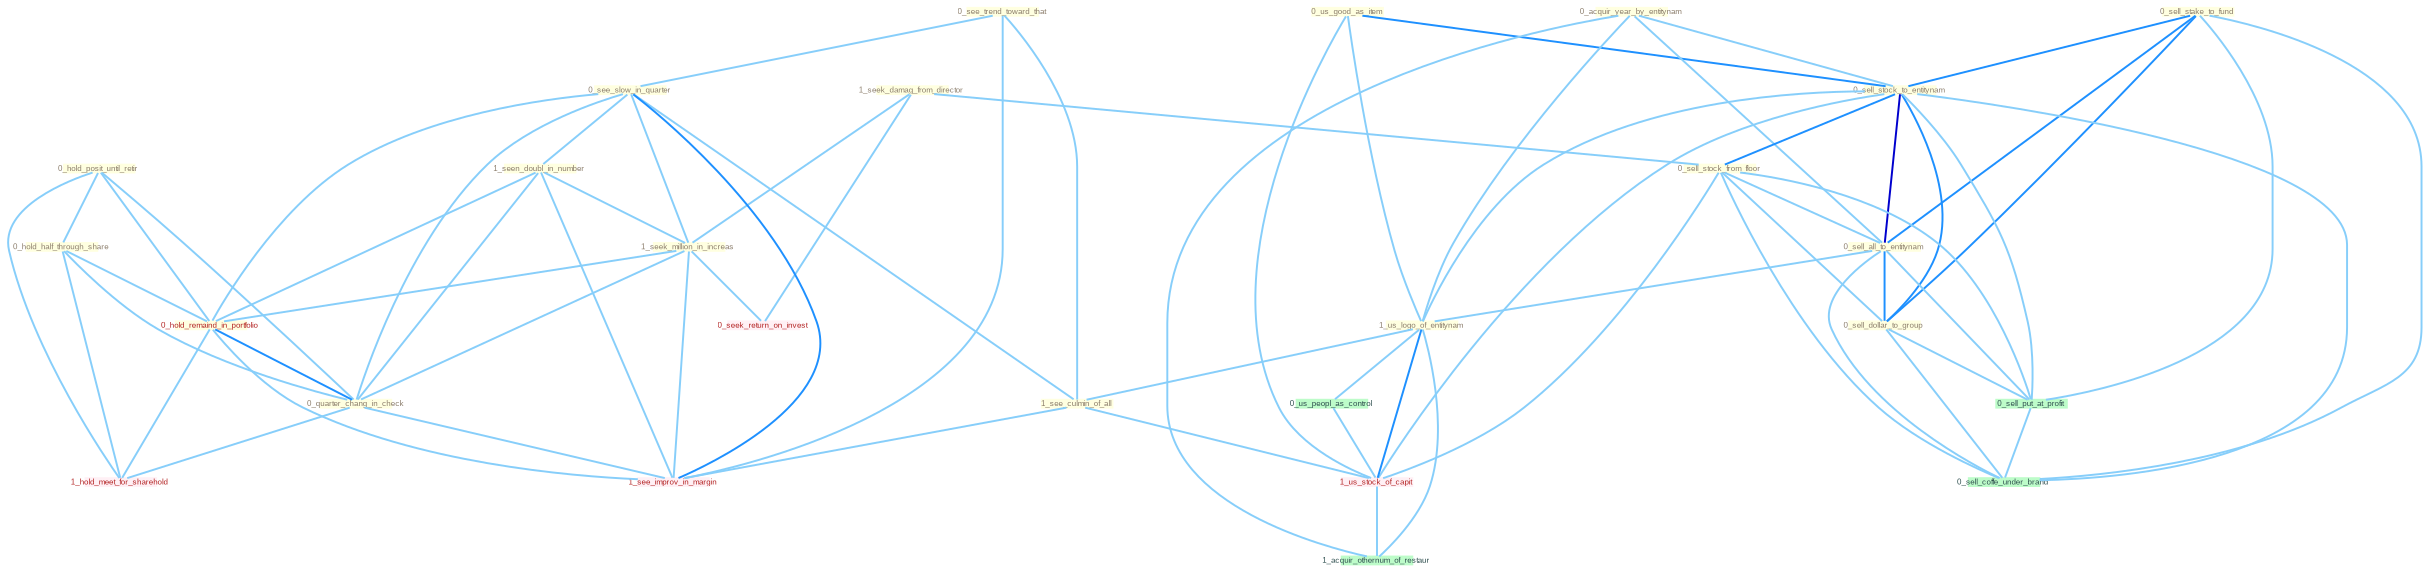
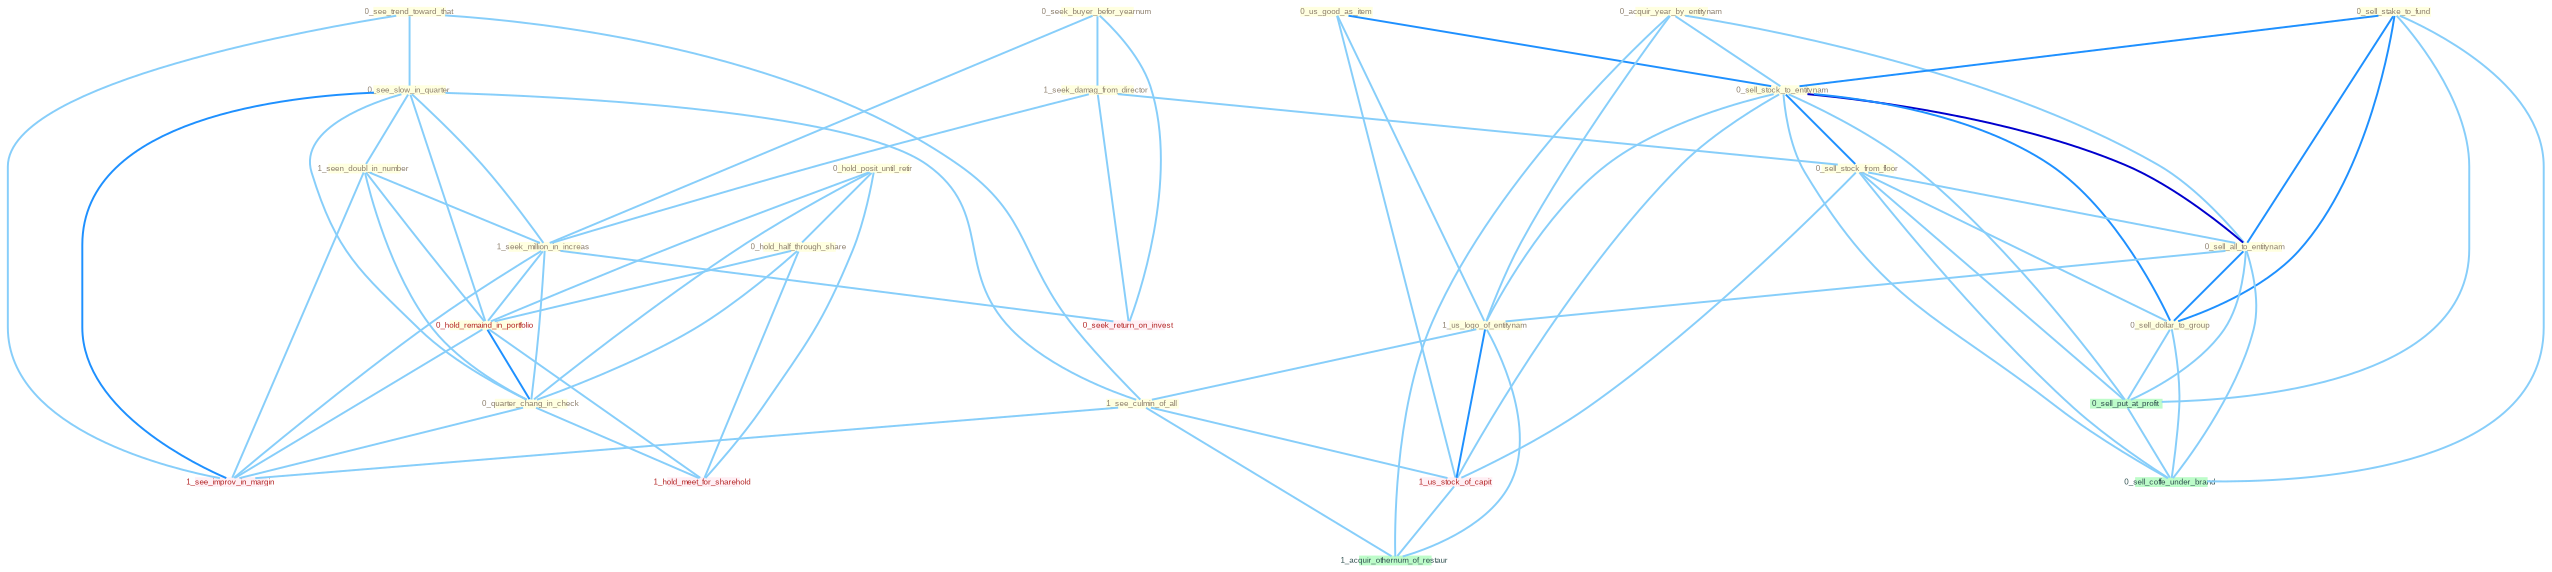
none -> (1097, 12)
(1332, 404) -> none
none -> (1269, 482)
